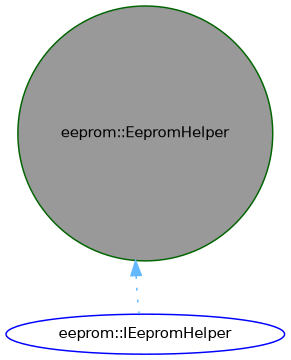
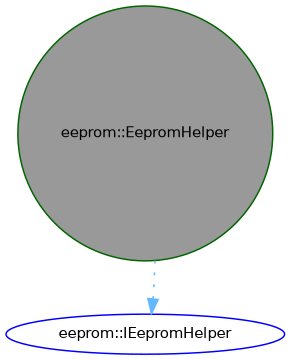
(137, 295) -> (154, 280)
